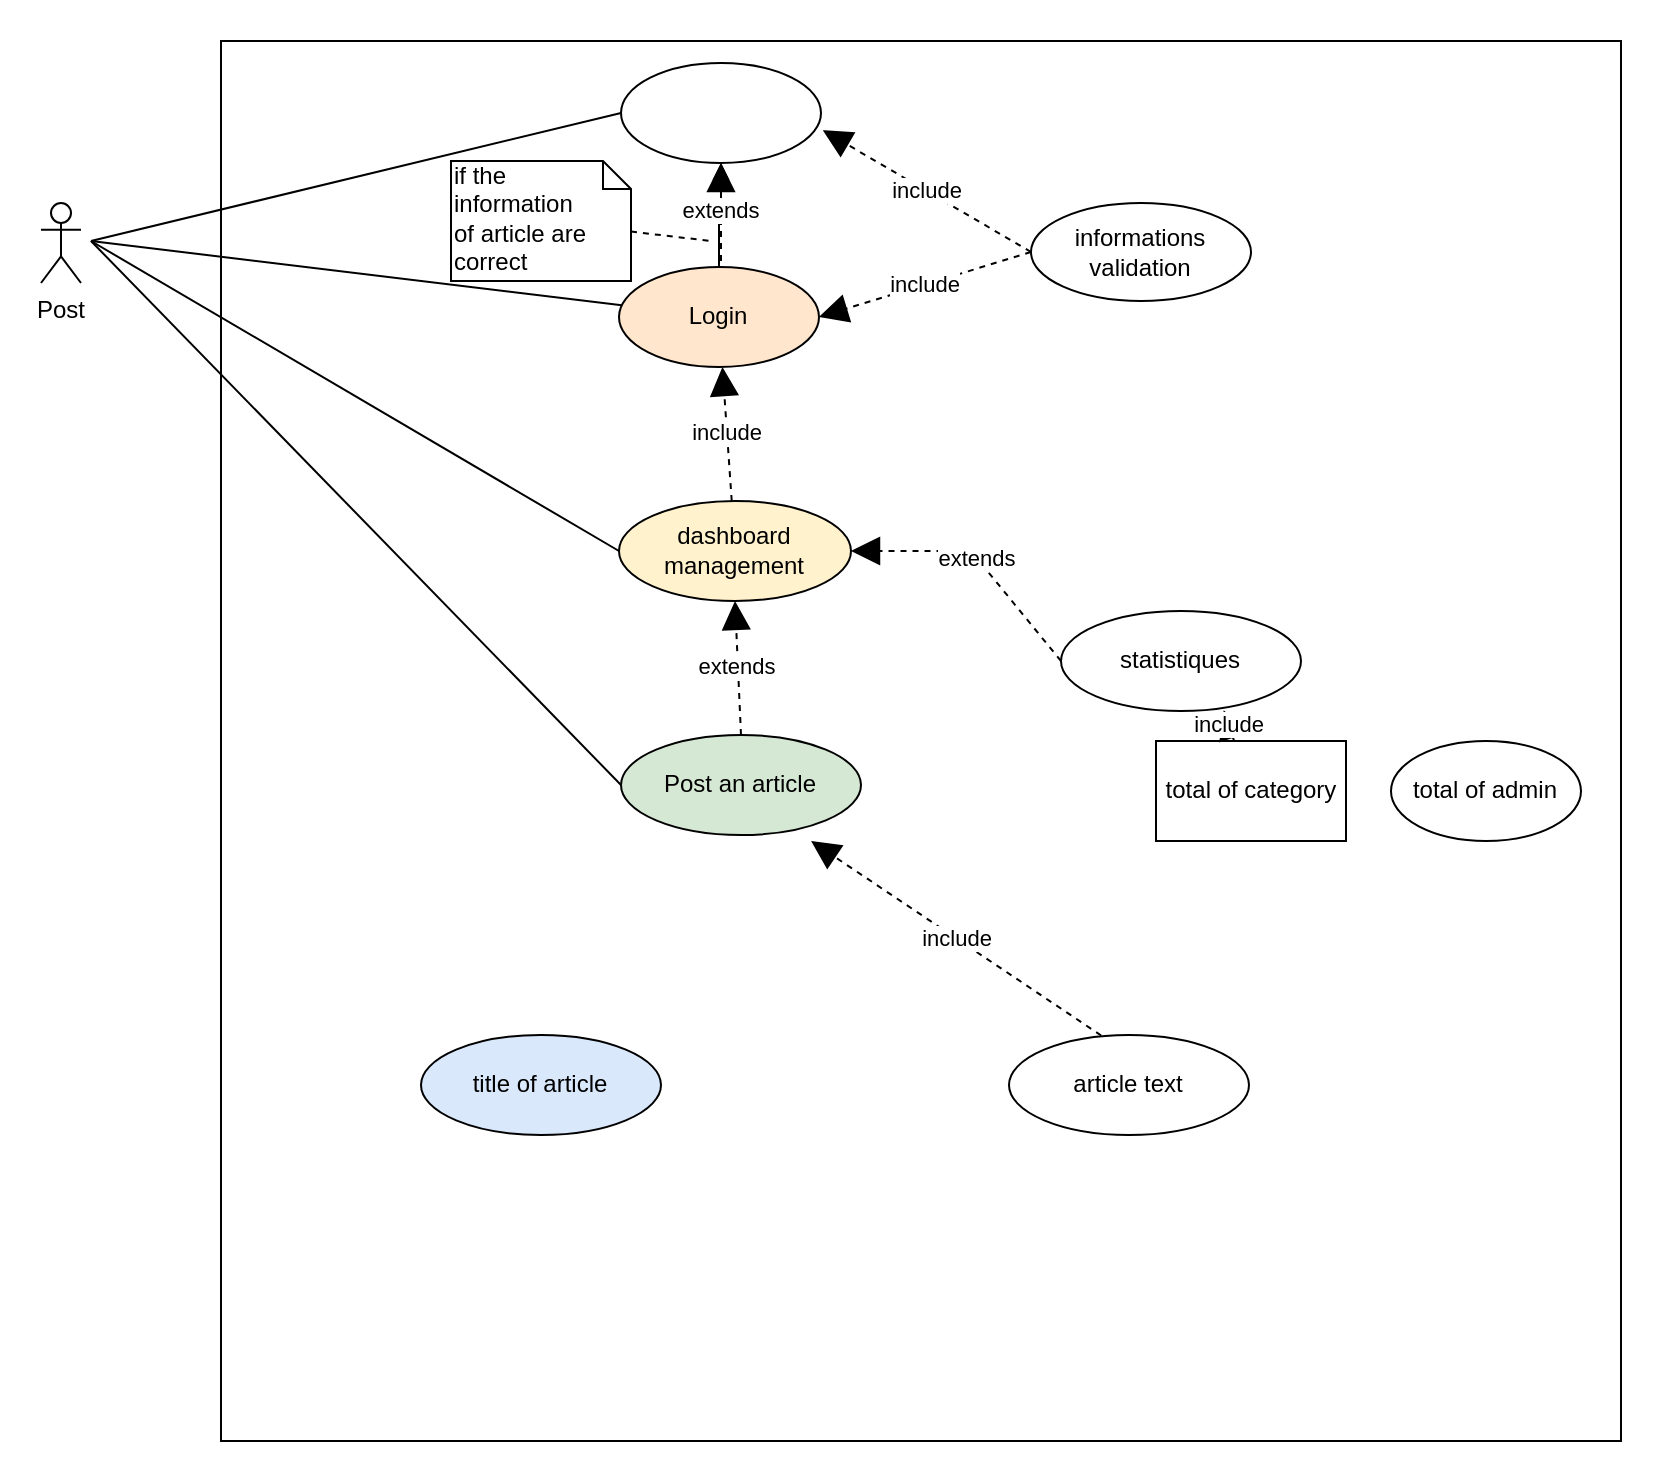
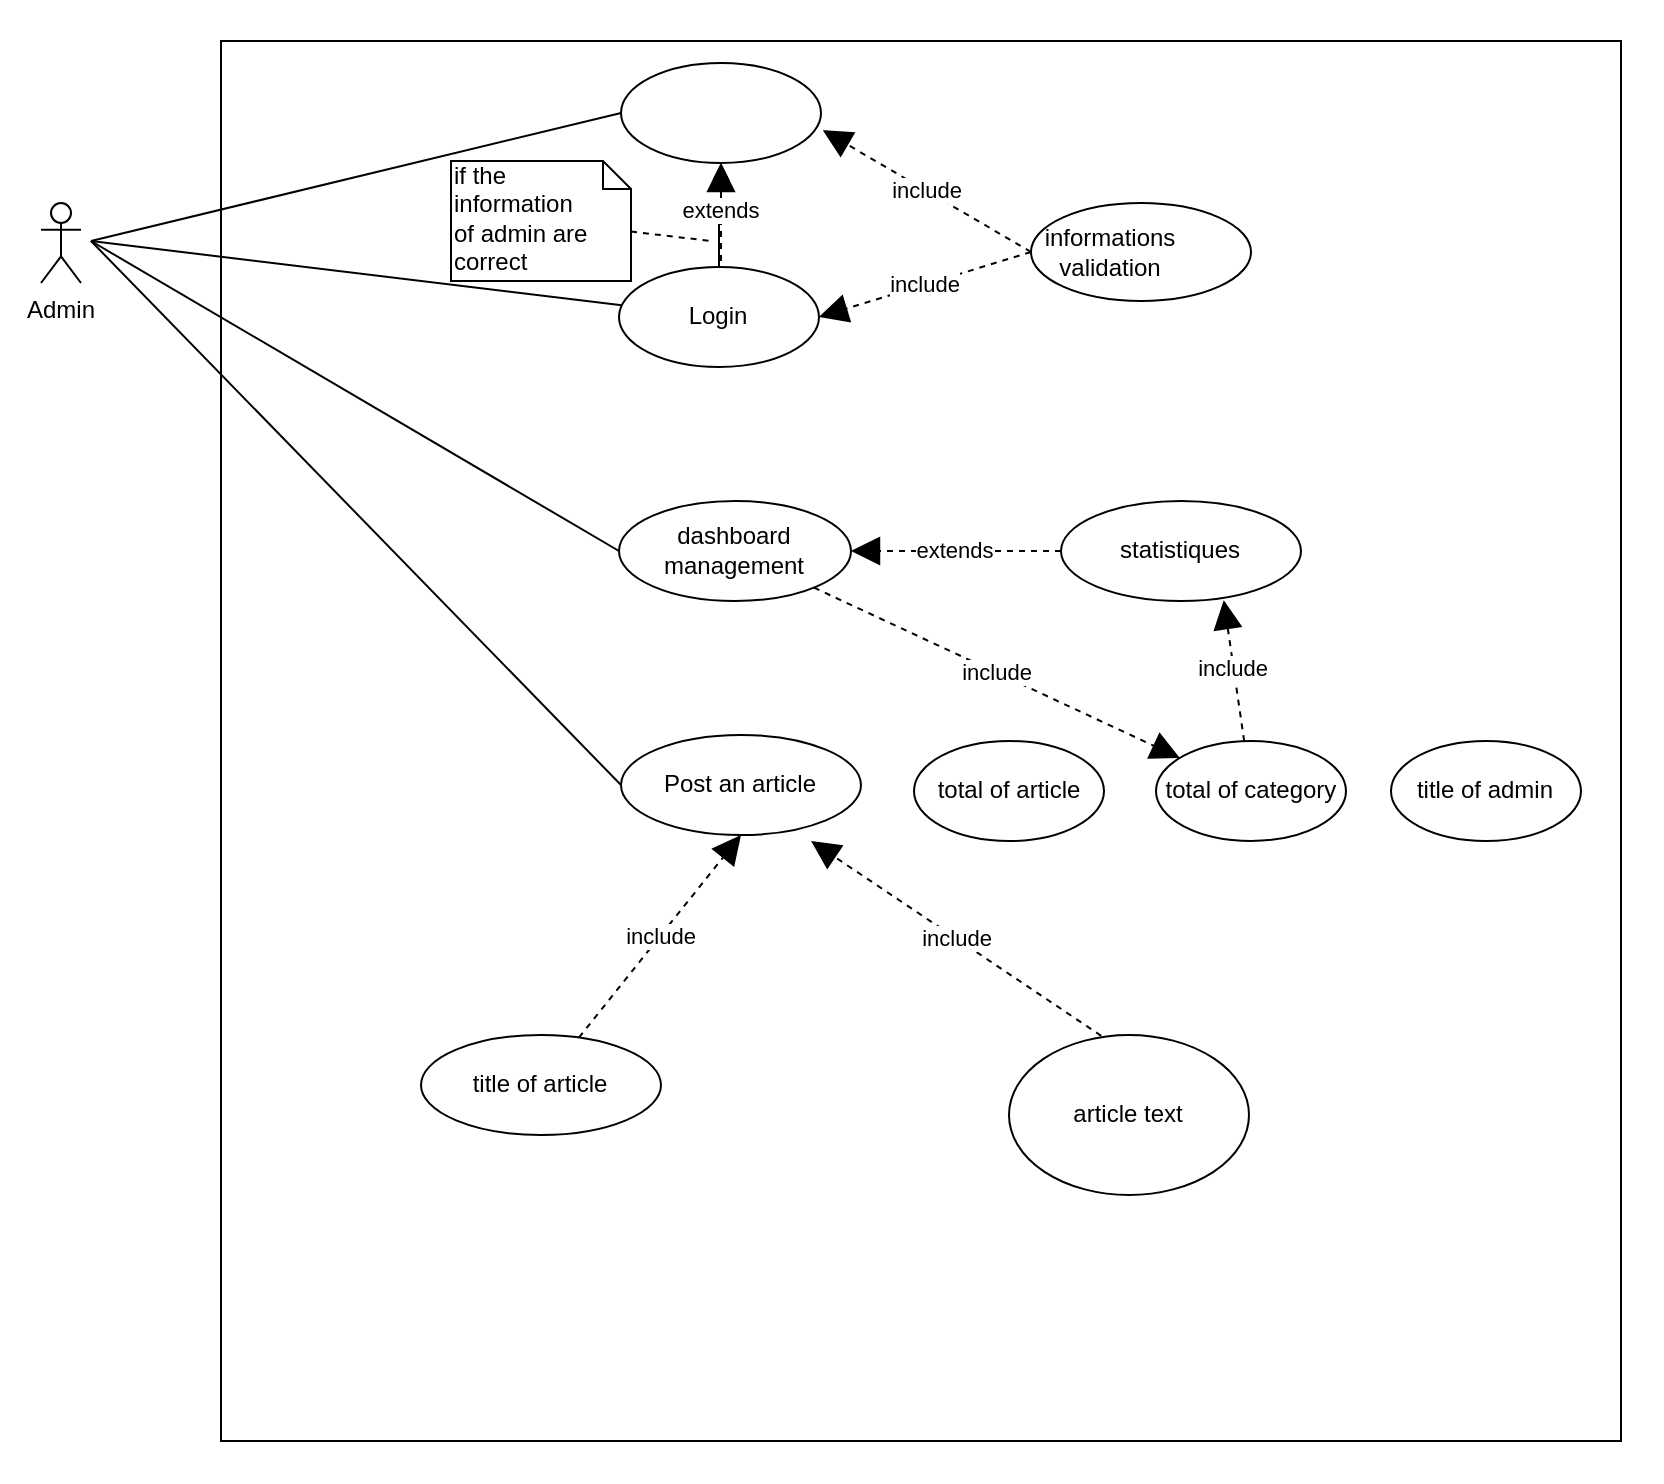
(543, 221) -> (543, 221)
(1141, 252) -> (1111, 252)
(62, 311) -> (62, 311)
(719, 317) -> (719, 317)
(729, 464) -> (1068, 706)
(735, 551) -> (735, 551)
(1181, 661) -> (1181, 551)
(739, 699) -> none
(741, 785) -> (741, 785)
none -> (1009, 791)
(1251, 791) -> (1251, 791)
(1486, 791) -> (1486, 791)
none -> (621, 984)
(541, 1085) -> (541, 1085)
(1129, 1085) -> (1129, 1115)
